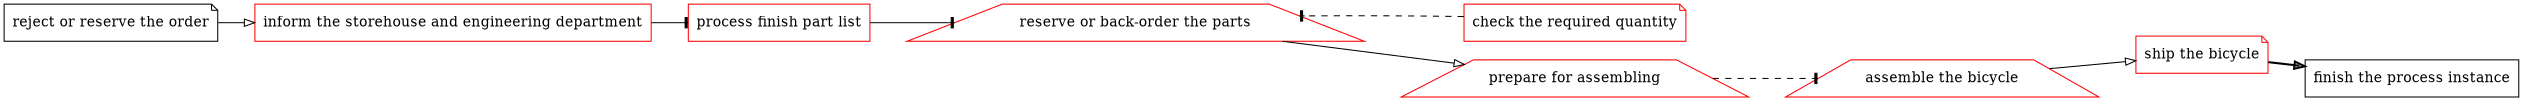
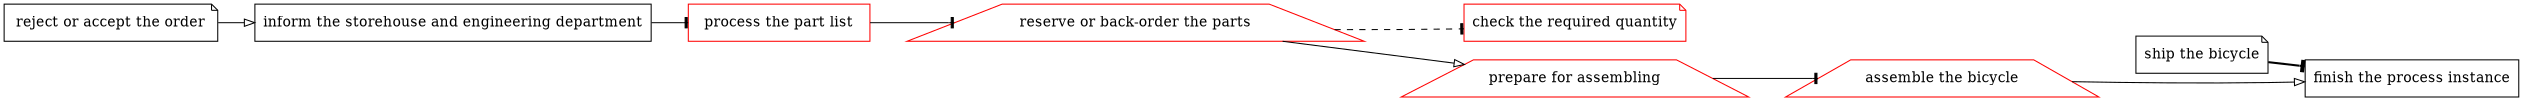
(1384, 16) -> (1396, 30)
(111, 23) -> (111, 23)
(453, 23) -> (453, 23)
(779, 23) -> (779, 23)
(2202, 55) -> (2202, 55)
(2284, 64) -> (2284, 64)
(2088, 65) -> (2183, 83)
(1763, 78) -> (1763, 78)
